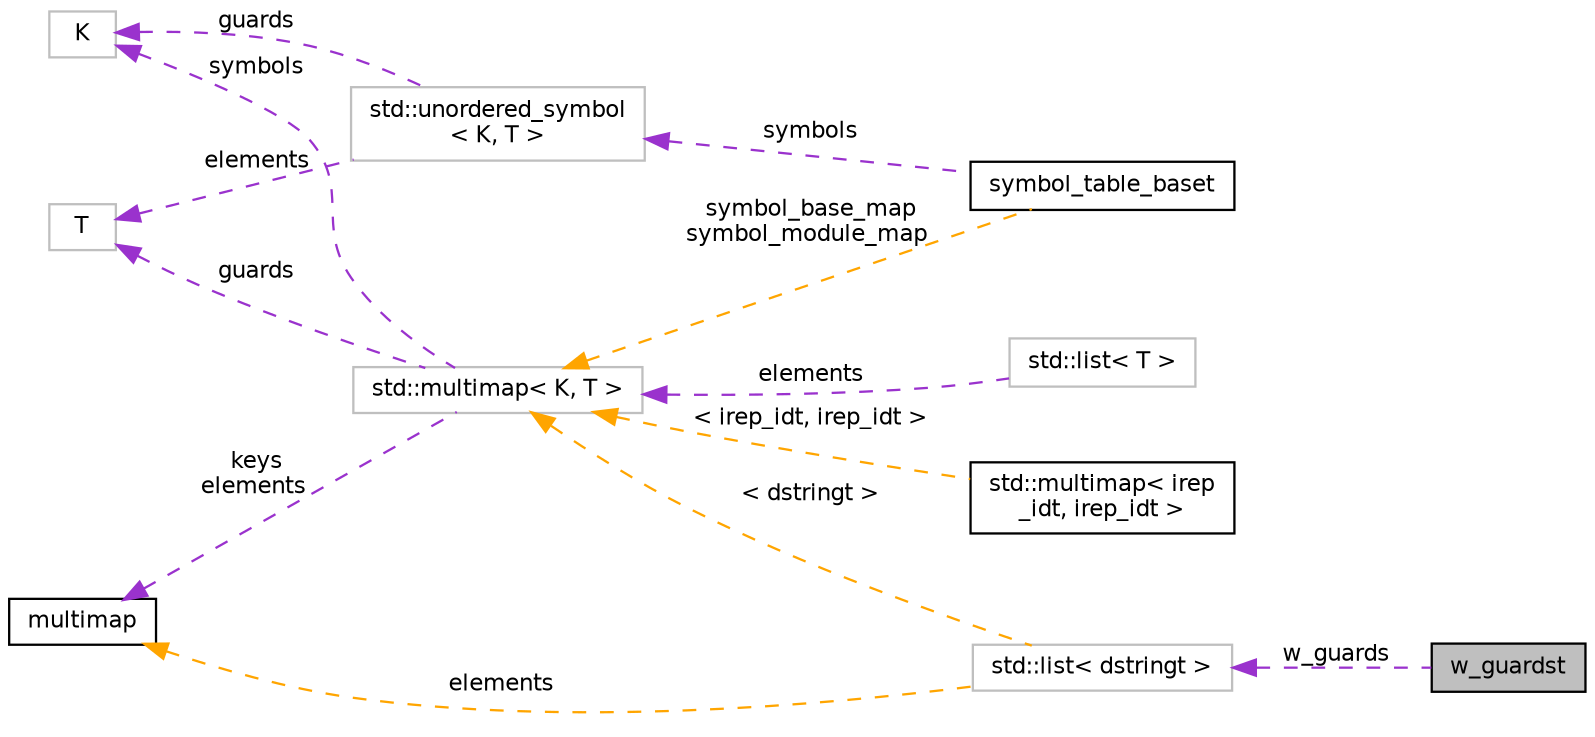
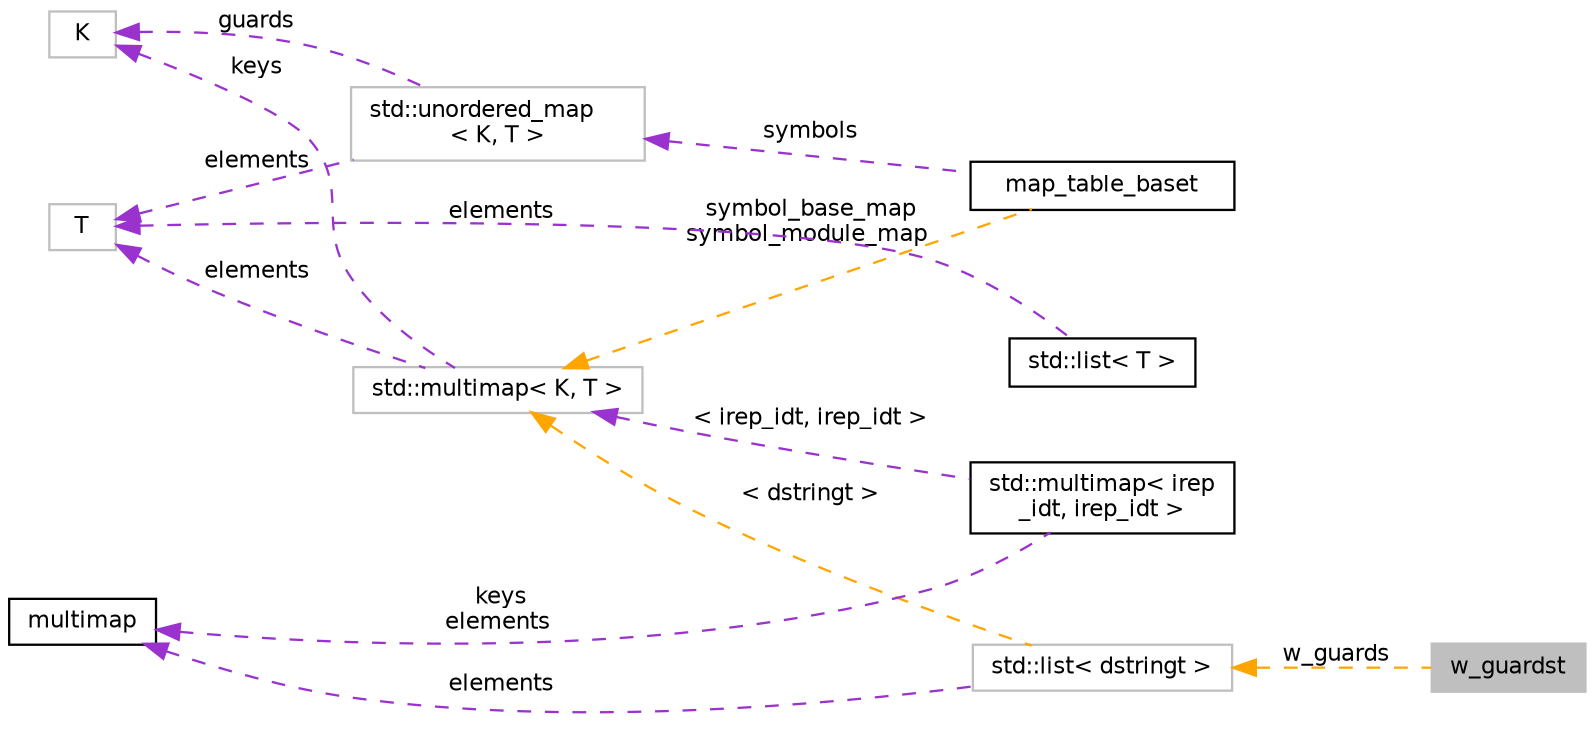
(254, 68) -> (254, 68)
(498, 124) -> (498, 124)
(1102, 186) -> (1102, 186)
(254, 272) -> (254, 272)
(1102, 363) -> (1102, 363)
(838, 393) -> (618, 227)
(793, 451) -> (793, 451)
(300, 500) -> (623, 638)
(1344, 668) -> (1344, 668)
(1509, 668) -> (1509, 668)
(566, 712) -> (566, 712)
